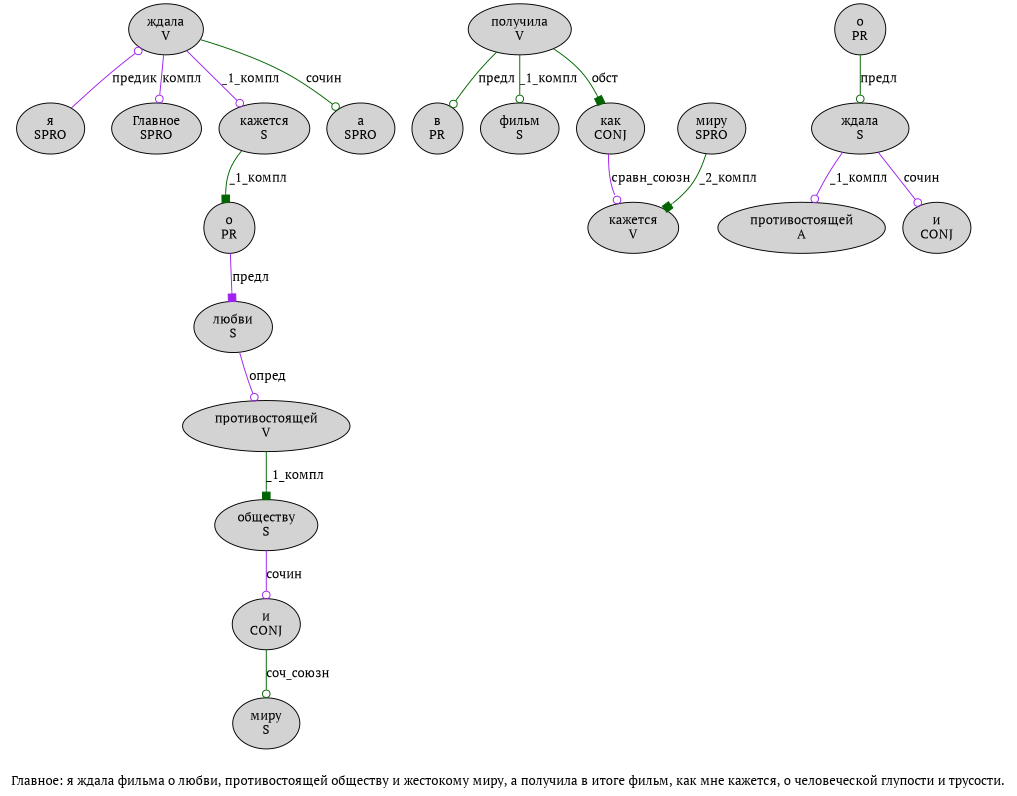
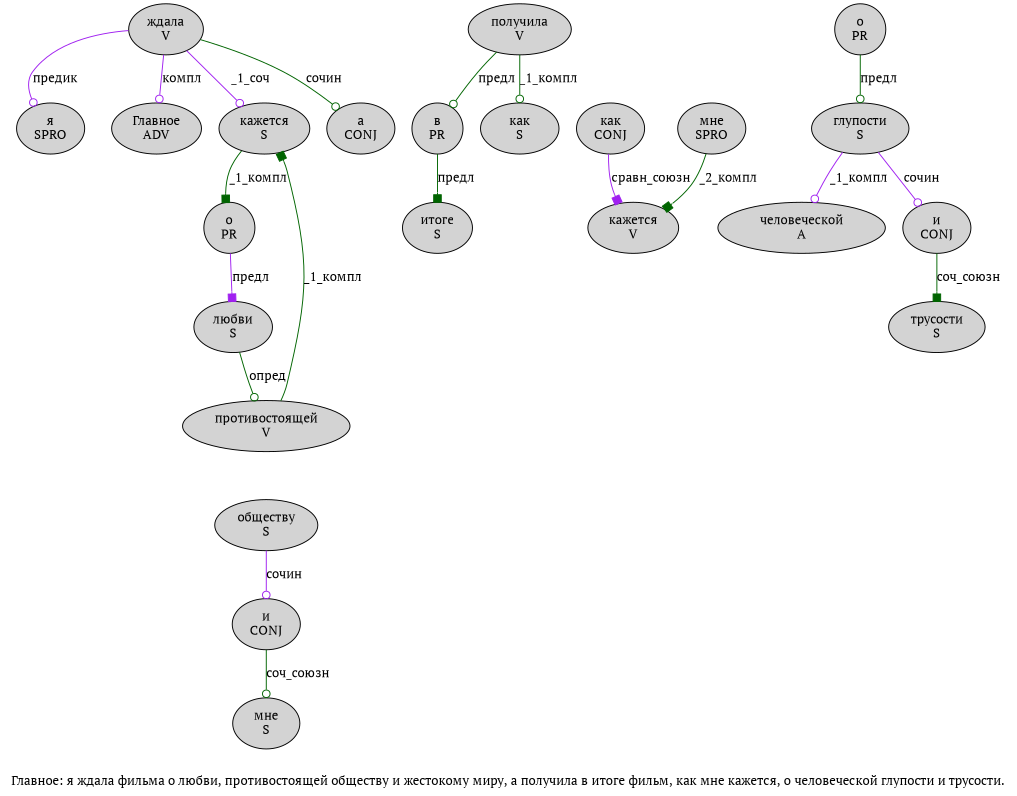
(579, 69) -> none
(251, 79) -> (251, 79)
(103, 80) -> (63, 47)
(157, 129) -> (157, 129)
(361, 129) -> (361, 129)
(520, 129) -> (520, 129)
(712, 129) -> (712, 129)
(860, 129) -> (860, 129)
(610, 175) -> (610, 175)
none -> (437, 228)
(802, 228) -> (802, 228)
none -> (937, 327)
(246, 373) -> (246, 373)
(266, 471) -> (304, 281)
(266, 723) -> (266, 723)
